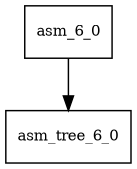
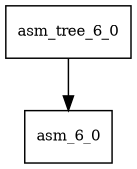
(68, 77) -> (68, 77)
